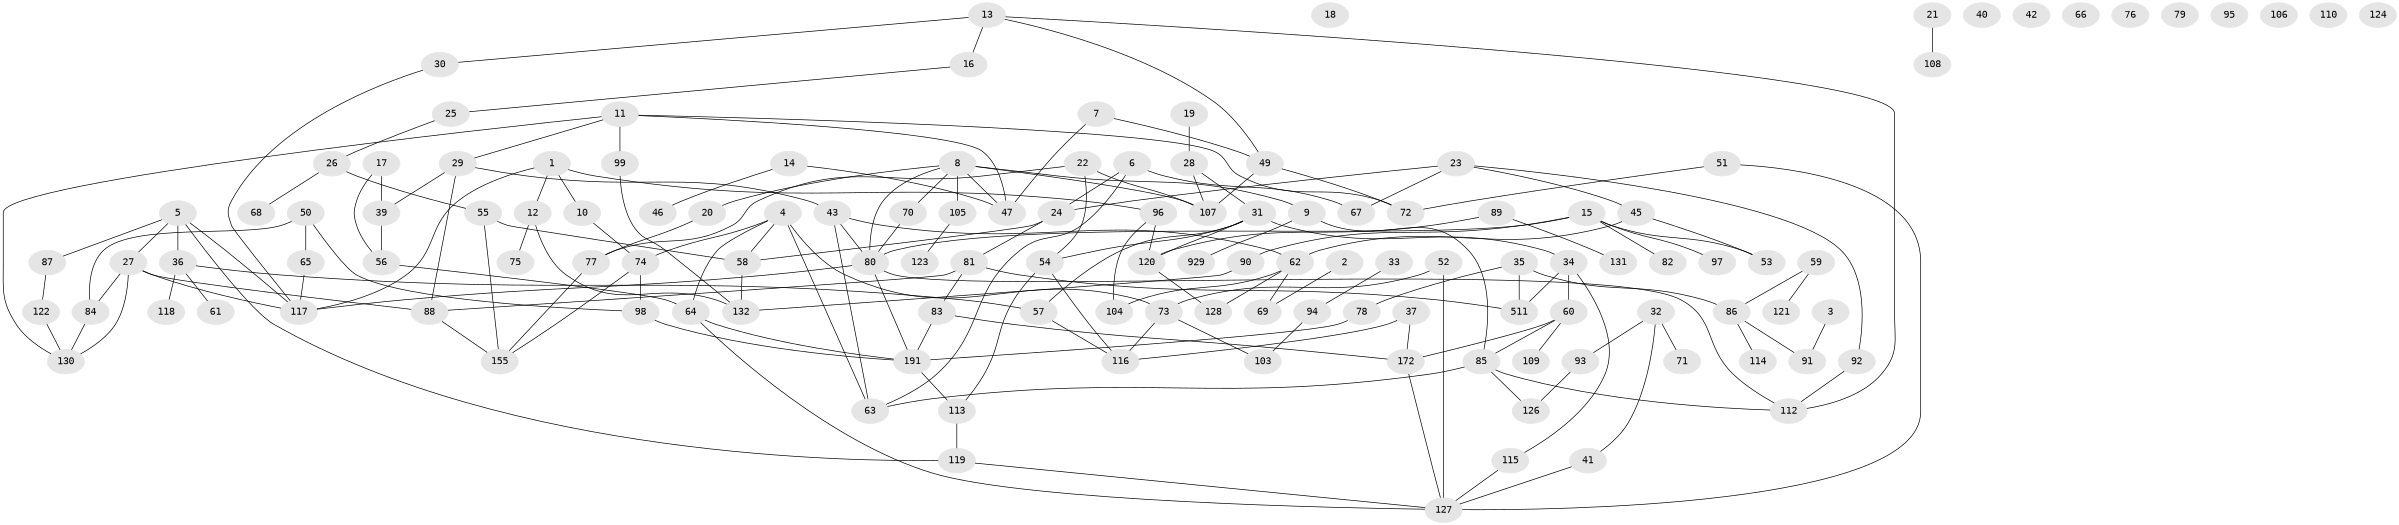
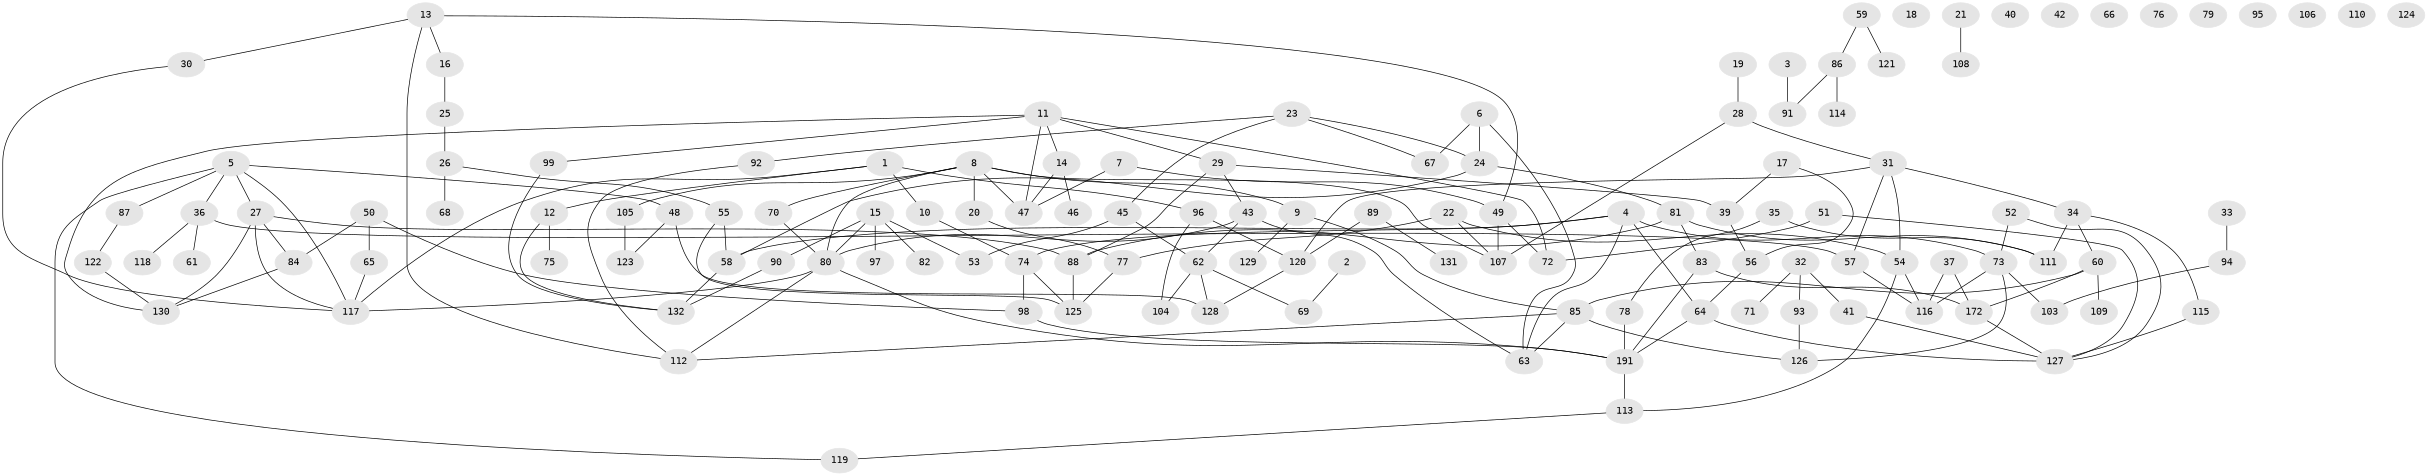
none -> (1052, 139)
none -> (674, 213)
(1196, 263) -> (1248, 263)
(1662, 291) -> none
(1519, 312) -> (2048, 263)
none -> (1936, 349)
(500, 362) -> (1073, 312)
(1200, 485) -> none
